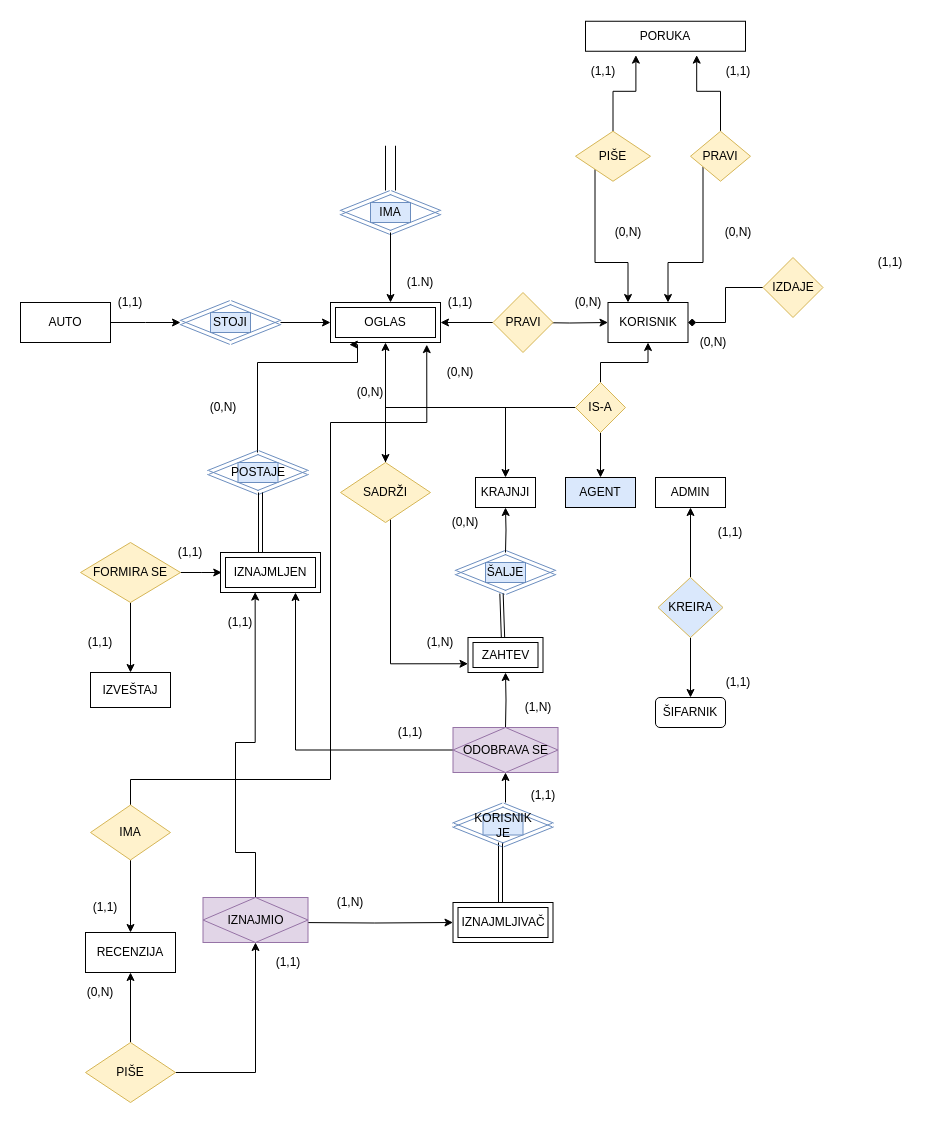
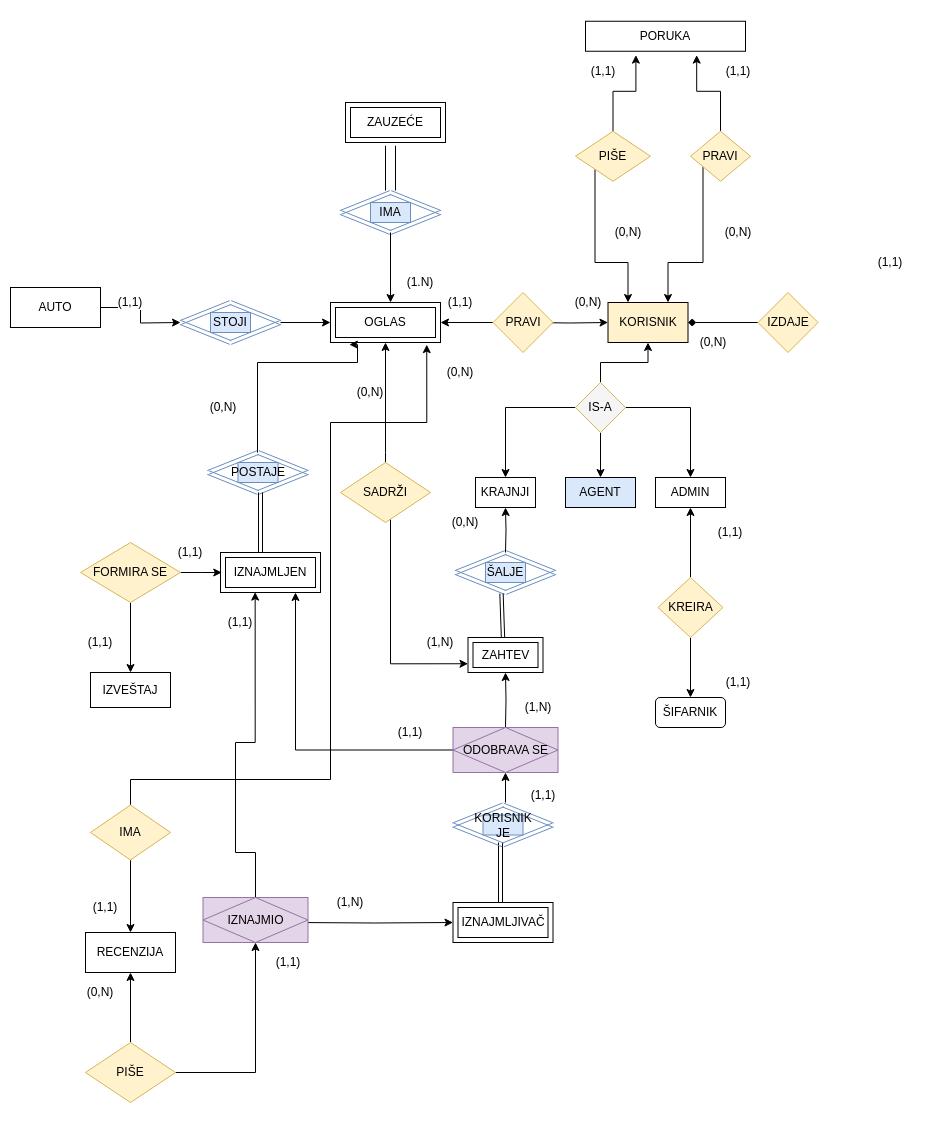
none -> (396, 123)
(793, 288) -> (788, 323)
(66, 323) -> (56, 308)
(648, 323) -> (648, 323)
(446, 408) -> (690, 408)
(601, 408) -> (601, 408)
(691, 608) -> (691, 608)
